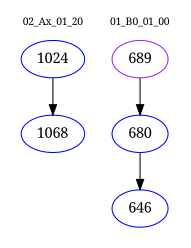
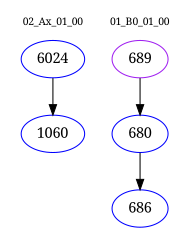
(53, 22) -> (53, 22)
(53, 59) -> (53, 59)
(53, 134) -> (53, 134)
(140, 209) -> (140, 209)
